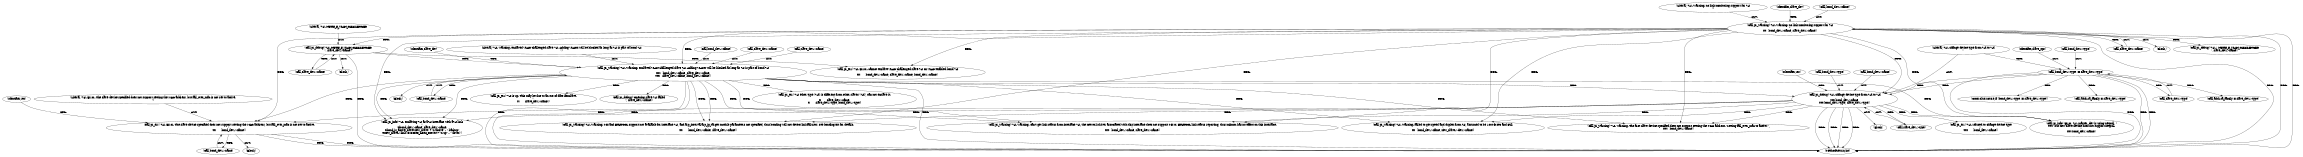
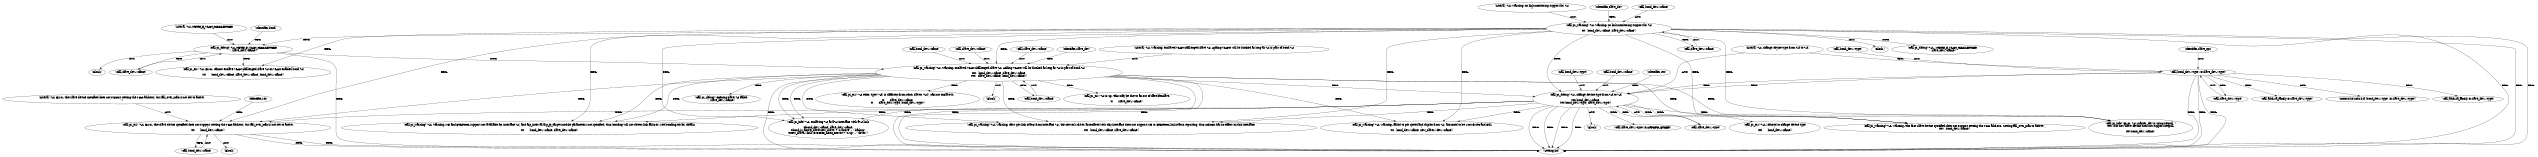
none -> (266, 28)
none -> (1643, 128)
(1837, 151) -> (1551, 151)
